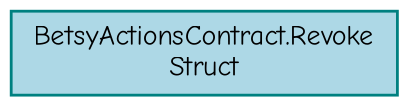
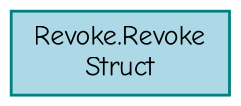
(204, 53) -> (120, 53)
